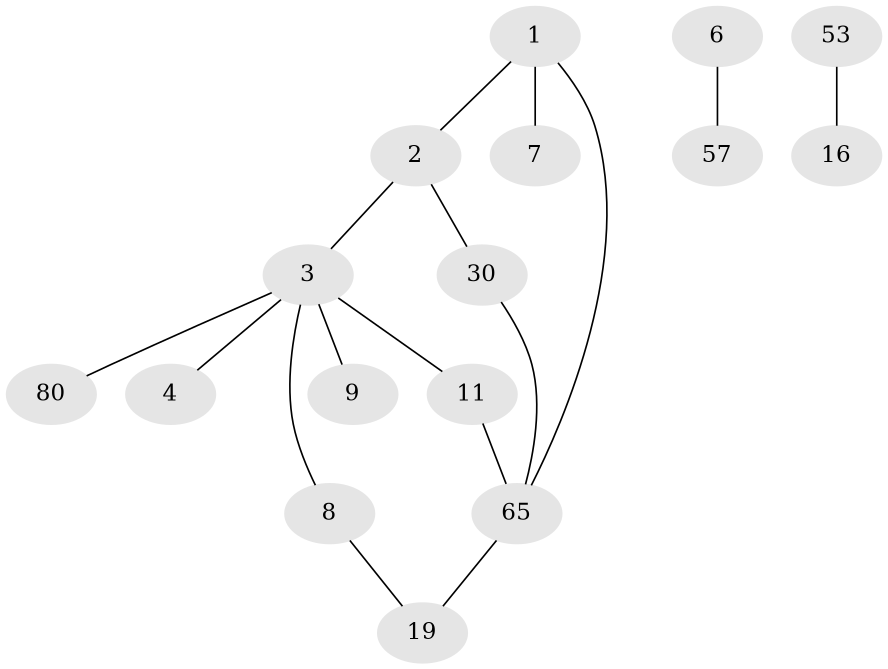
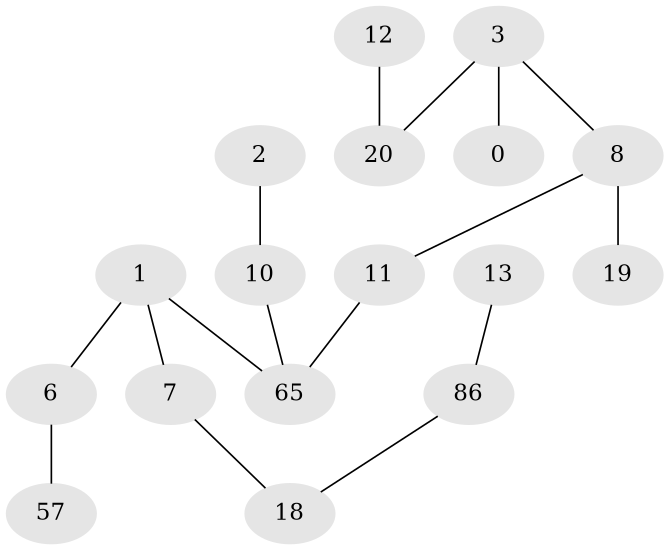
none -> (379, 36)
(837, 36) -> (499, 275)
(476, 96) -> (96, 335)
(837, 156) -> (469, 394)
(362, 215) -> none
(482, 275) -> (260, 275)
(390, 335) -> (499, 215)
(51, 394) -> (379, 156)
(171, 394) -> (499, 156)
(353, 394) -> none
none -> (290, 514)
(470, 573) -> none
